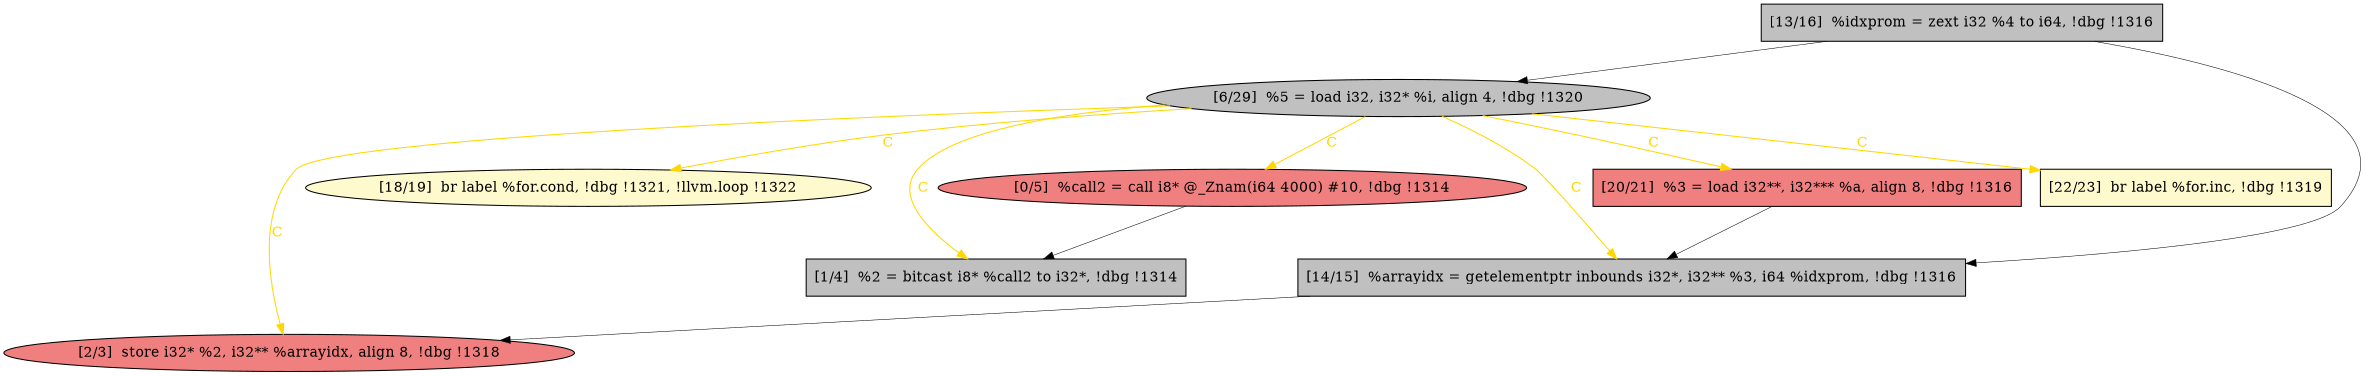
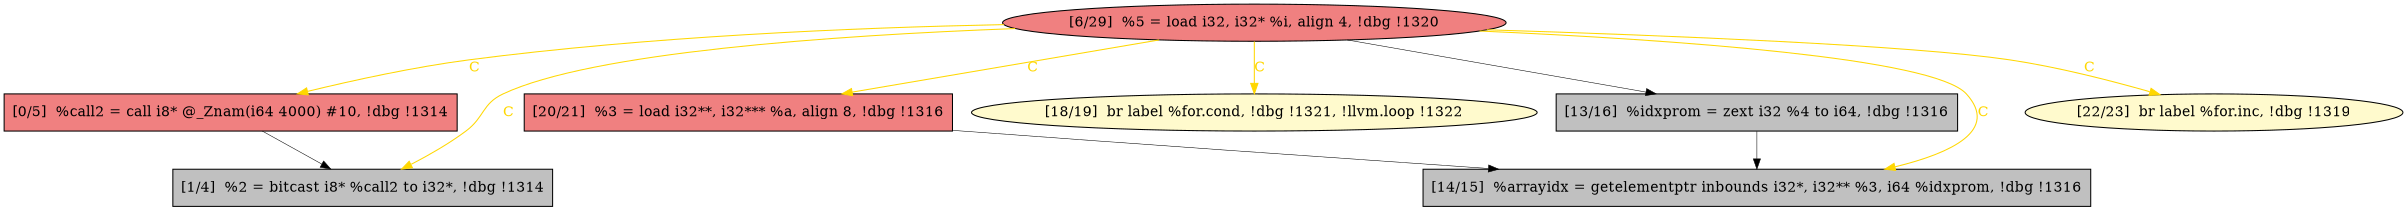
(1677, 61) -> (1497, 66)
(1398, 98) -> (1254, 23)
(1232, 188) -> (231, 112)
(2186, 188) -> (2214, 112)
(289, 353) -> none
